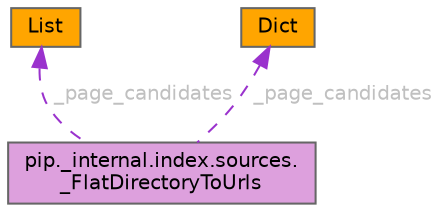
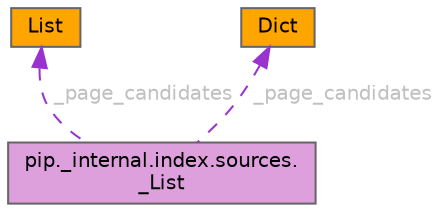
(162, 173) -> (162, 173)
